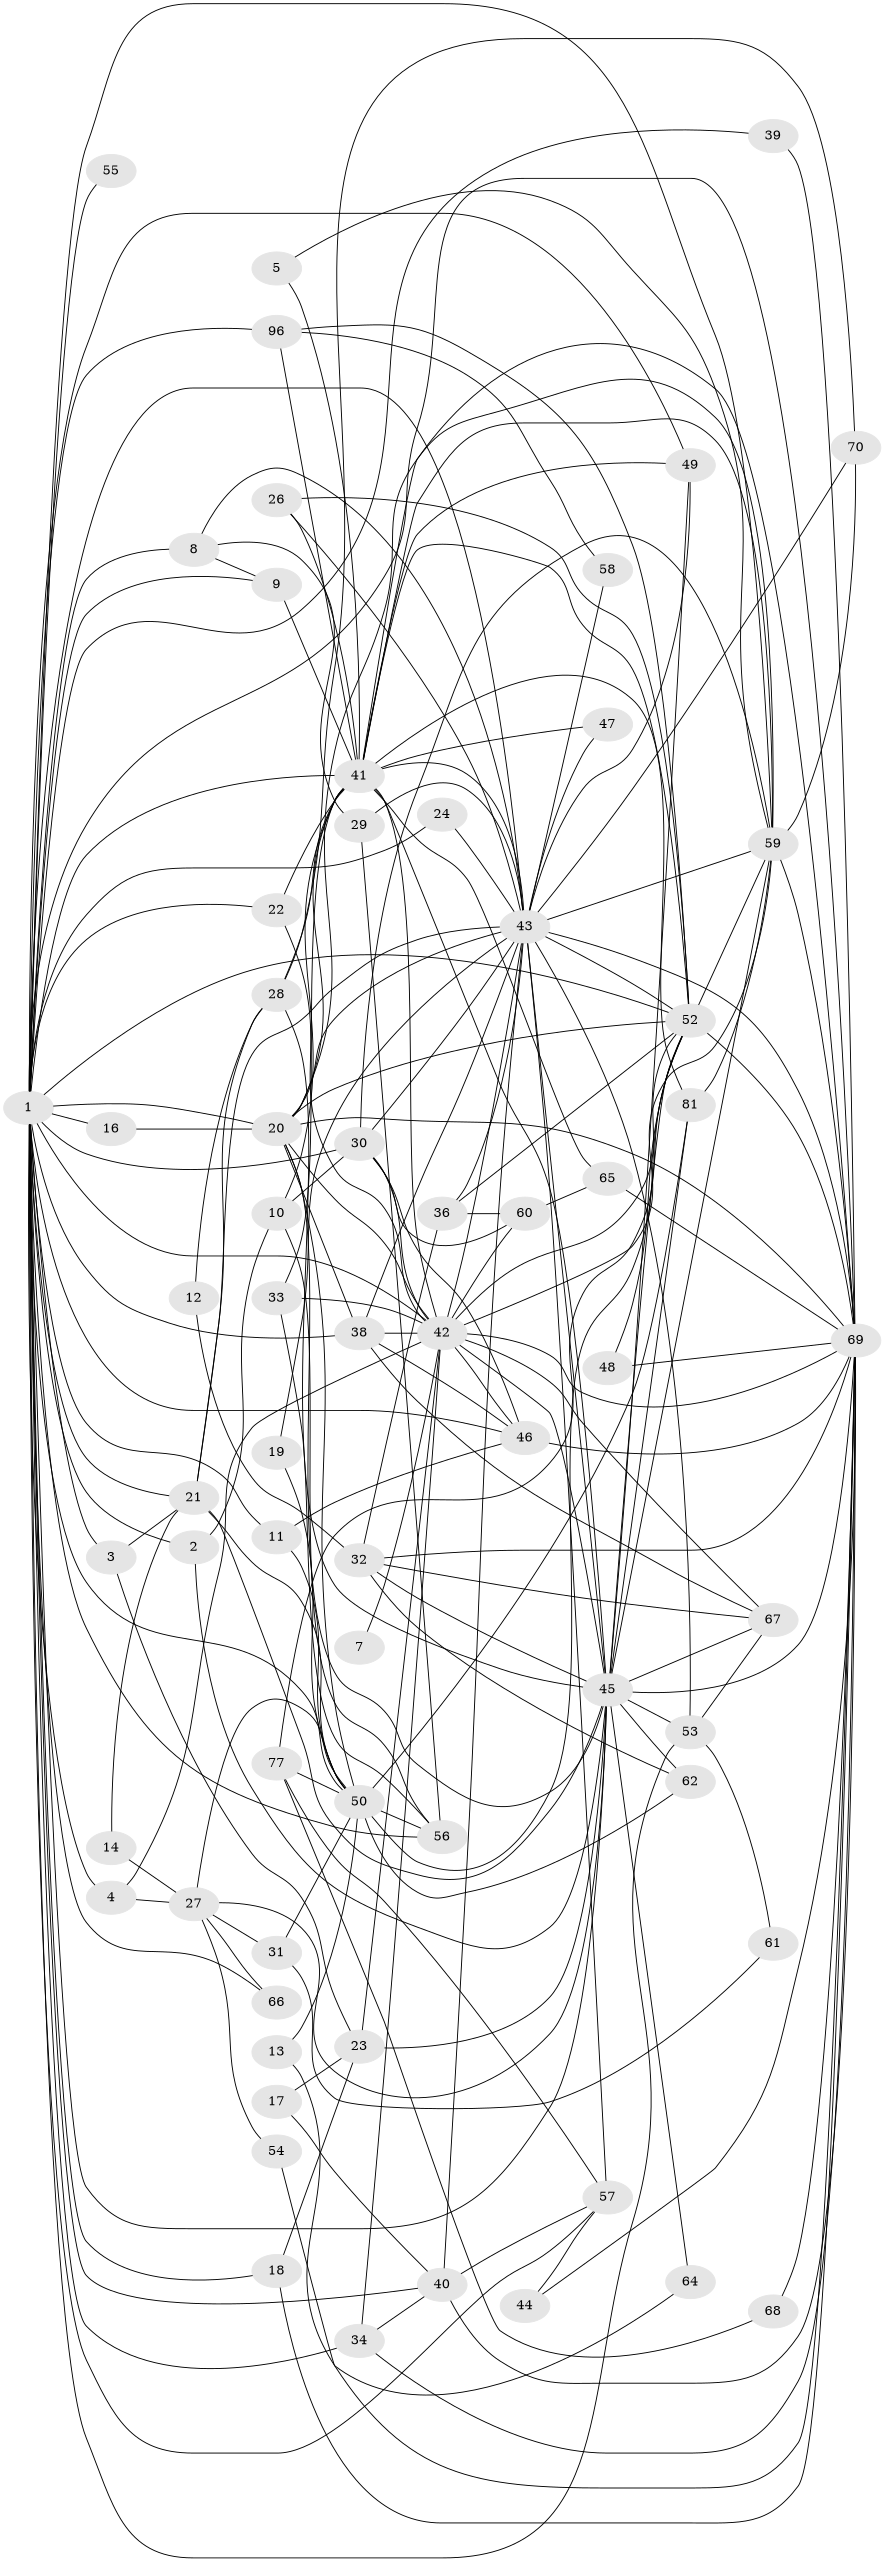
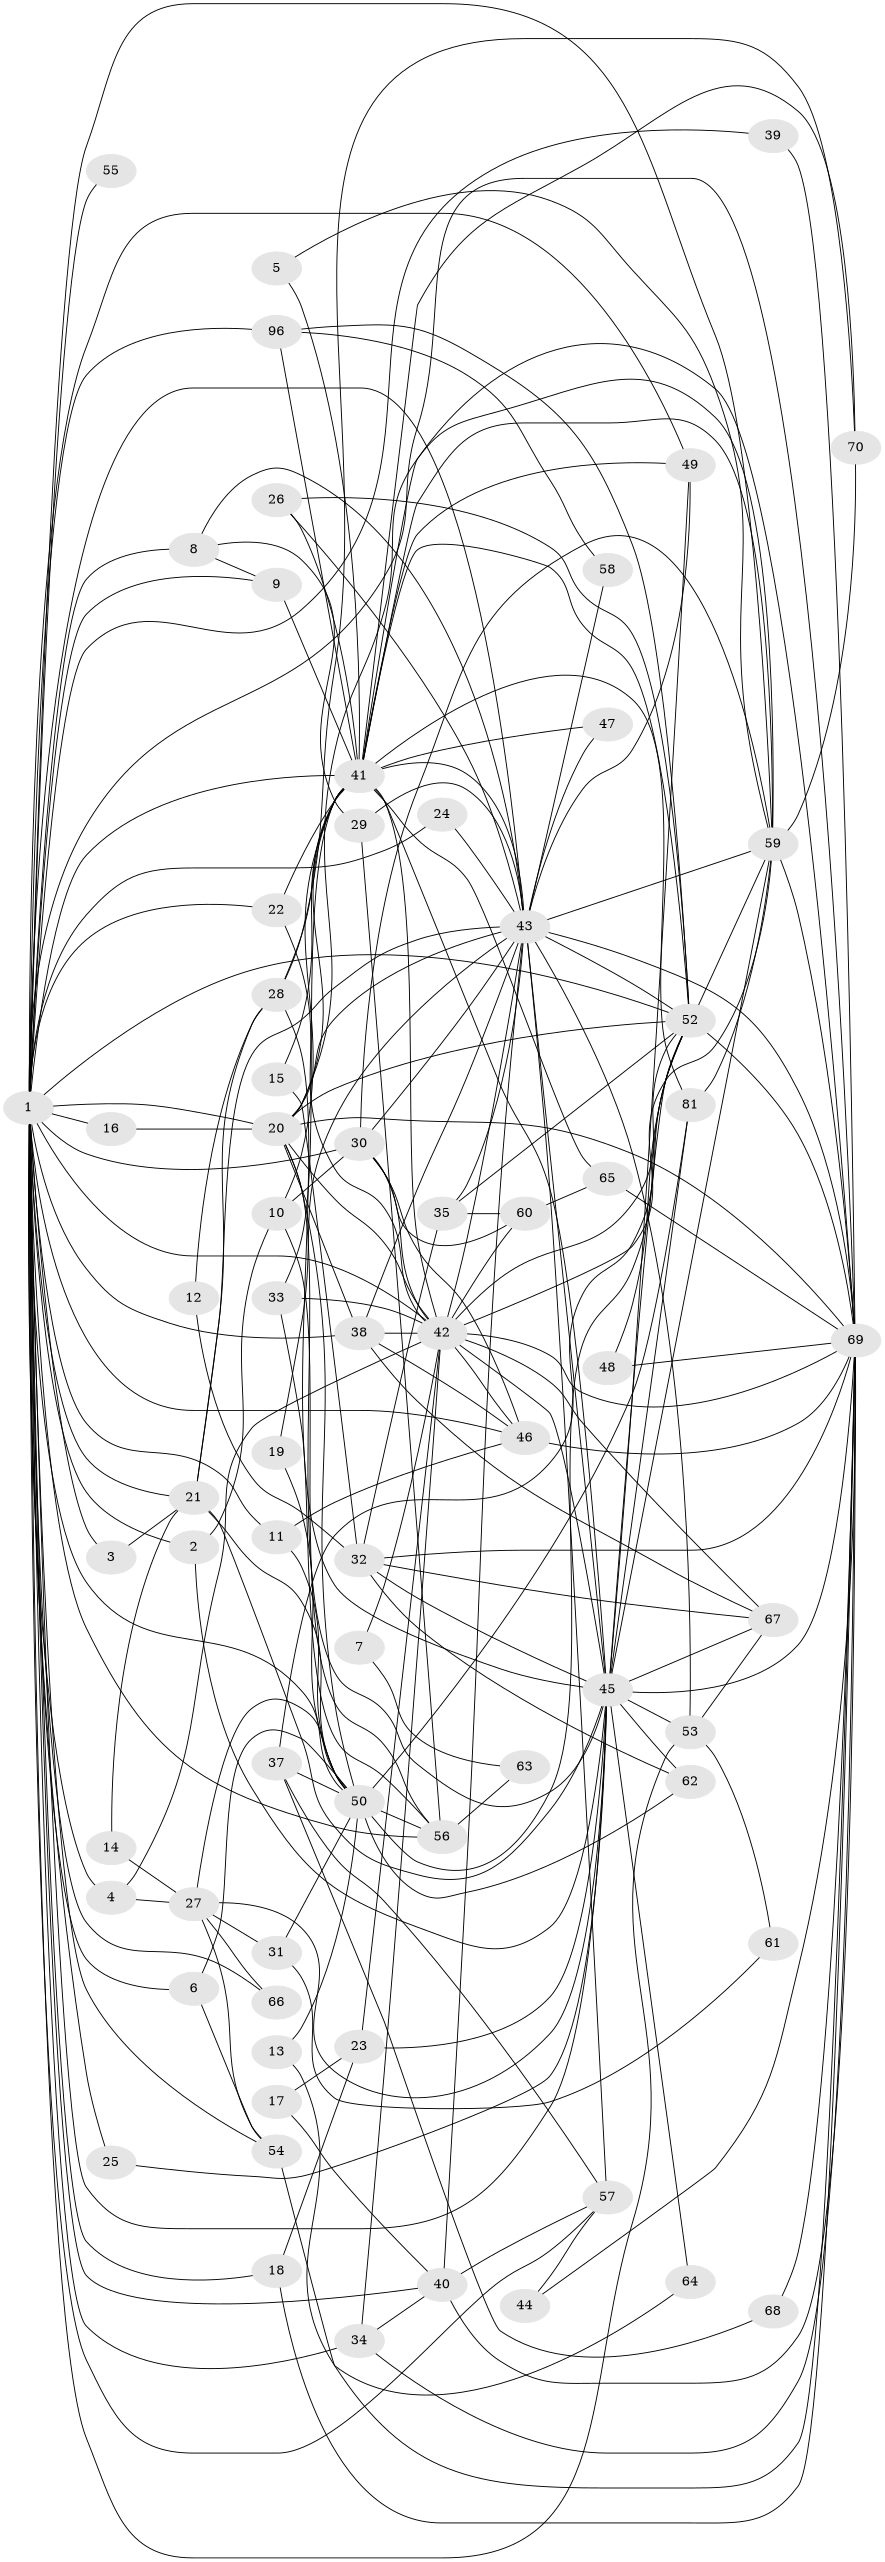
(699, 693) -> (536, 191)
none -> (277, 1079)
(442, 1214) -> (442, 1214)
(277, 1763) -> (277, 1763)
none -> (525, 1767)
(223, 1811) -> none
none -> (76, 1947)
none -> (194, 1989)
none -> (111, 2163)
